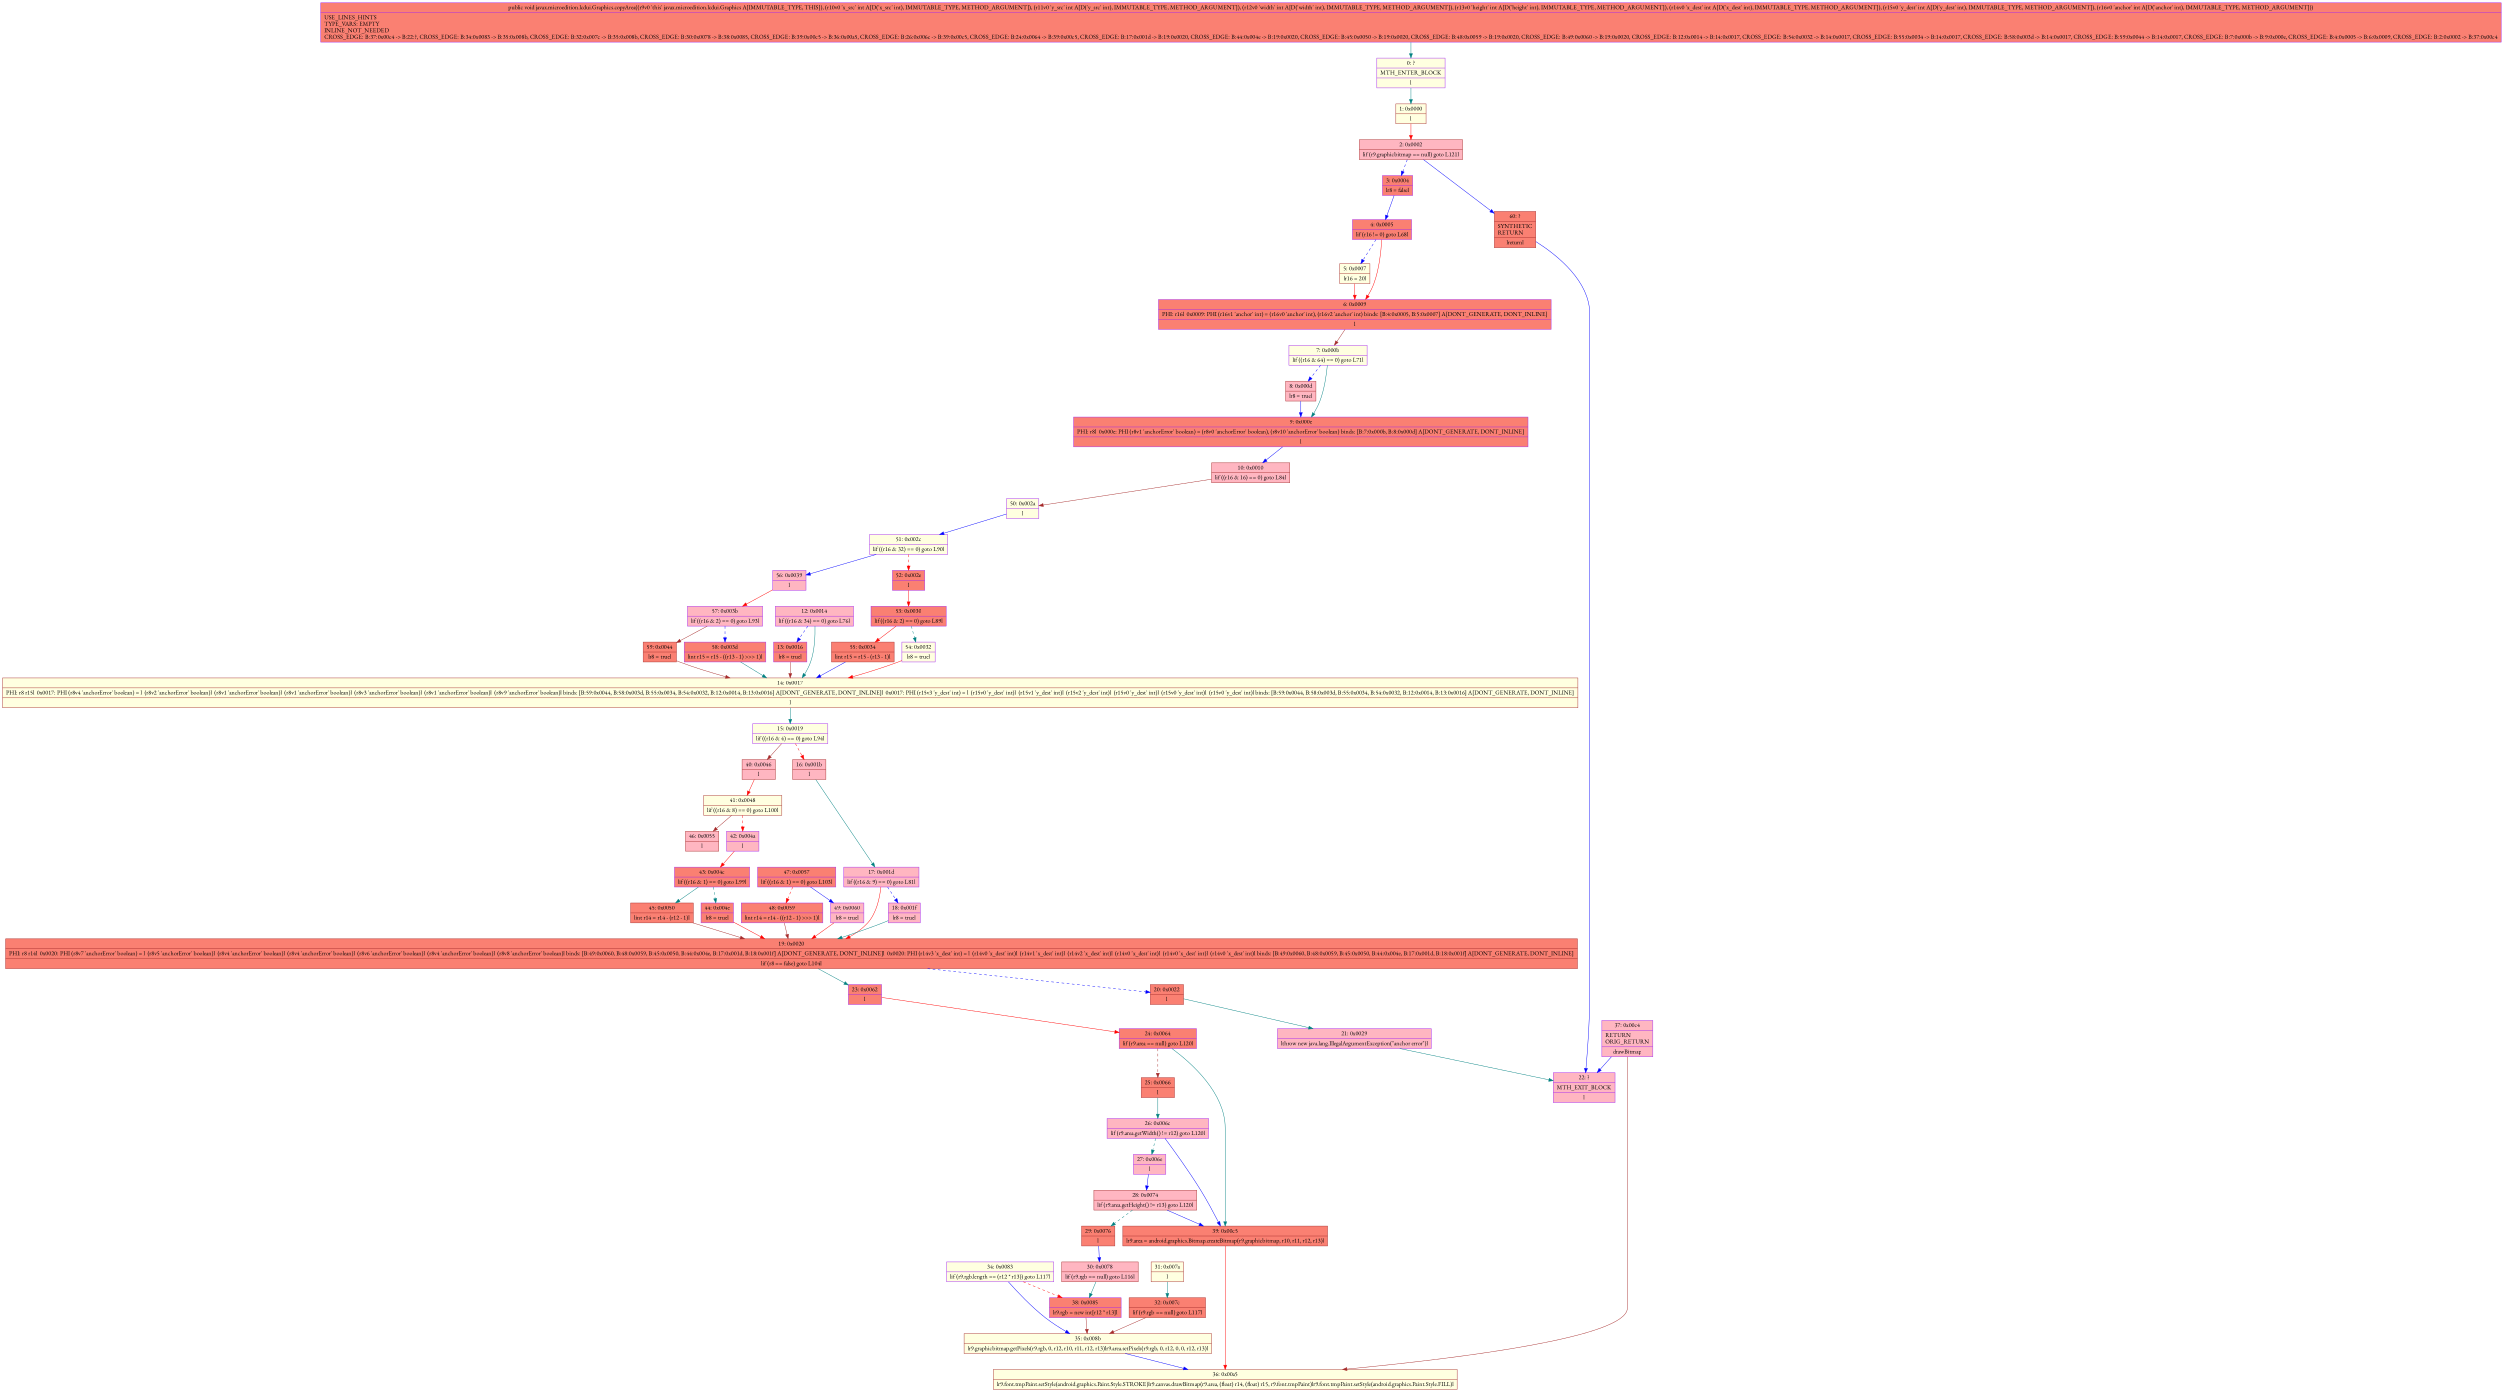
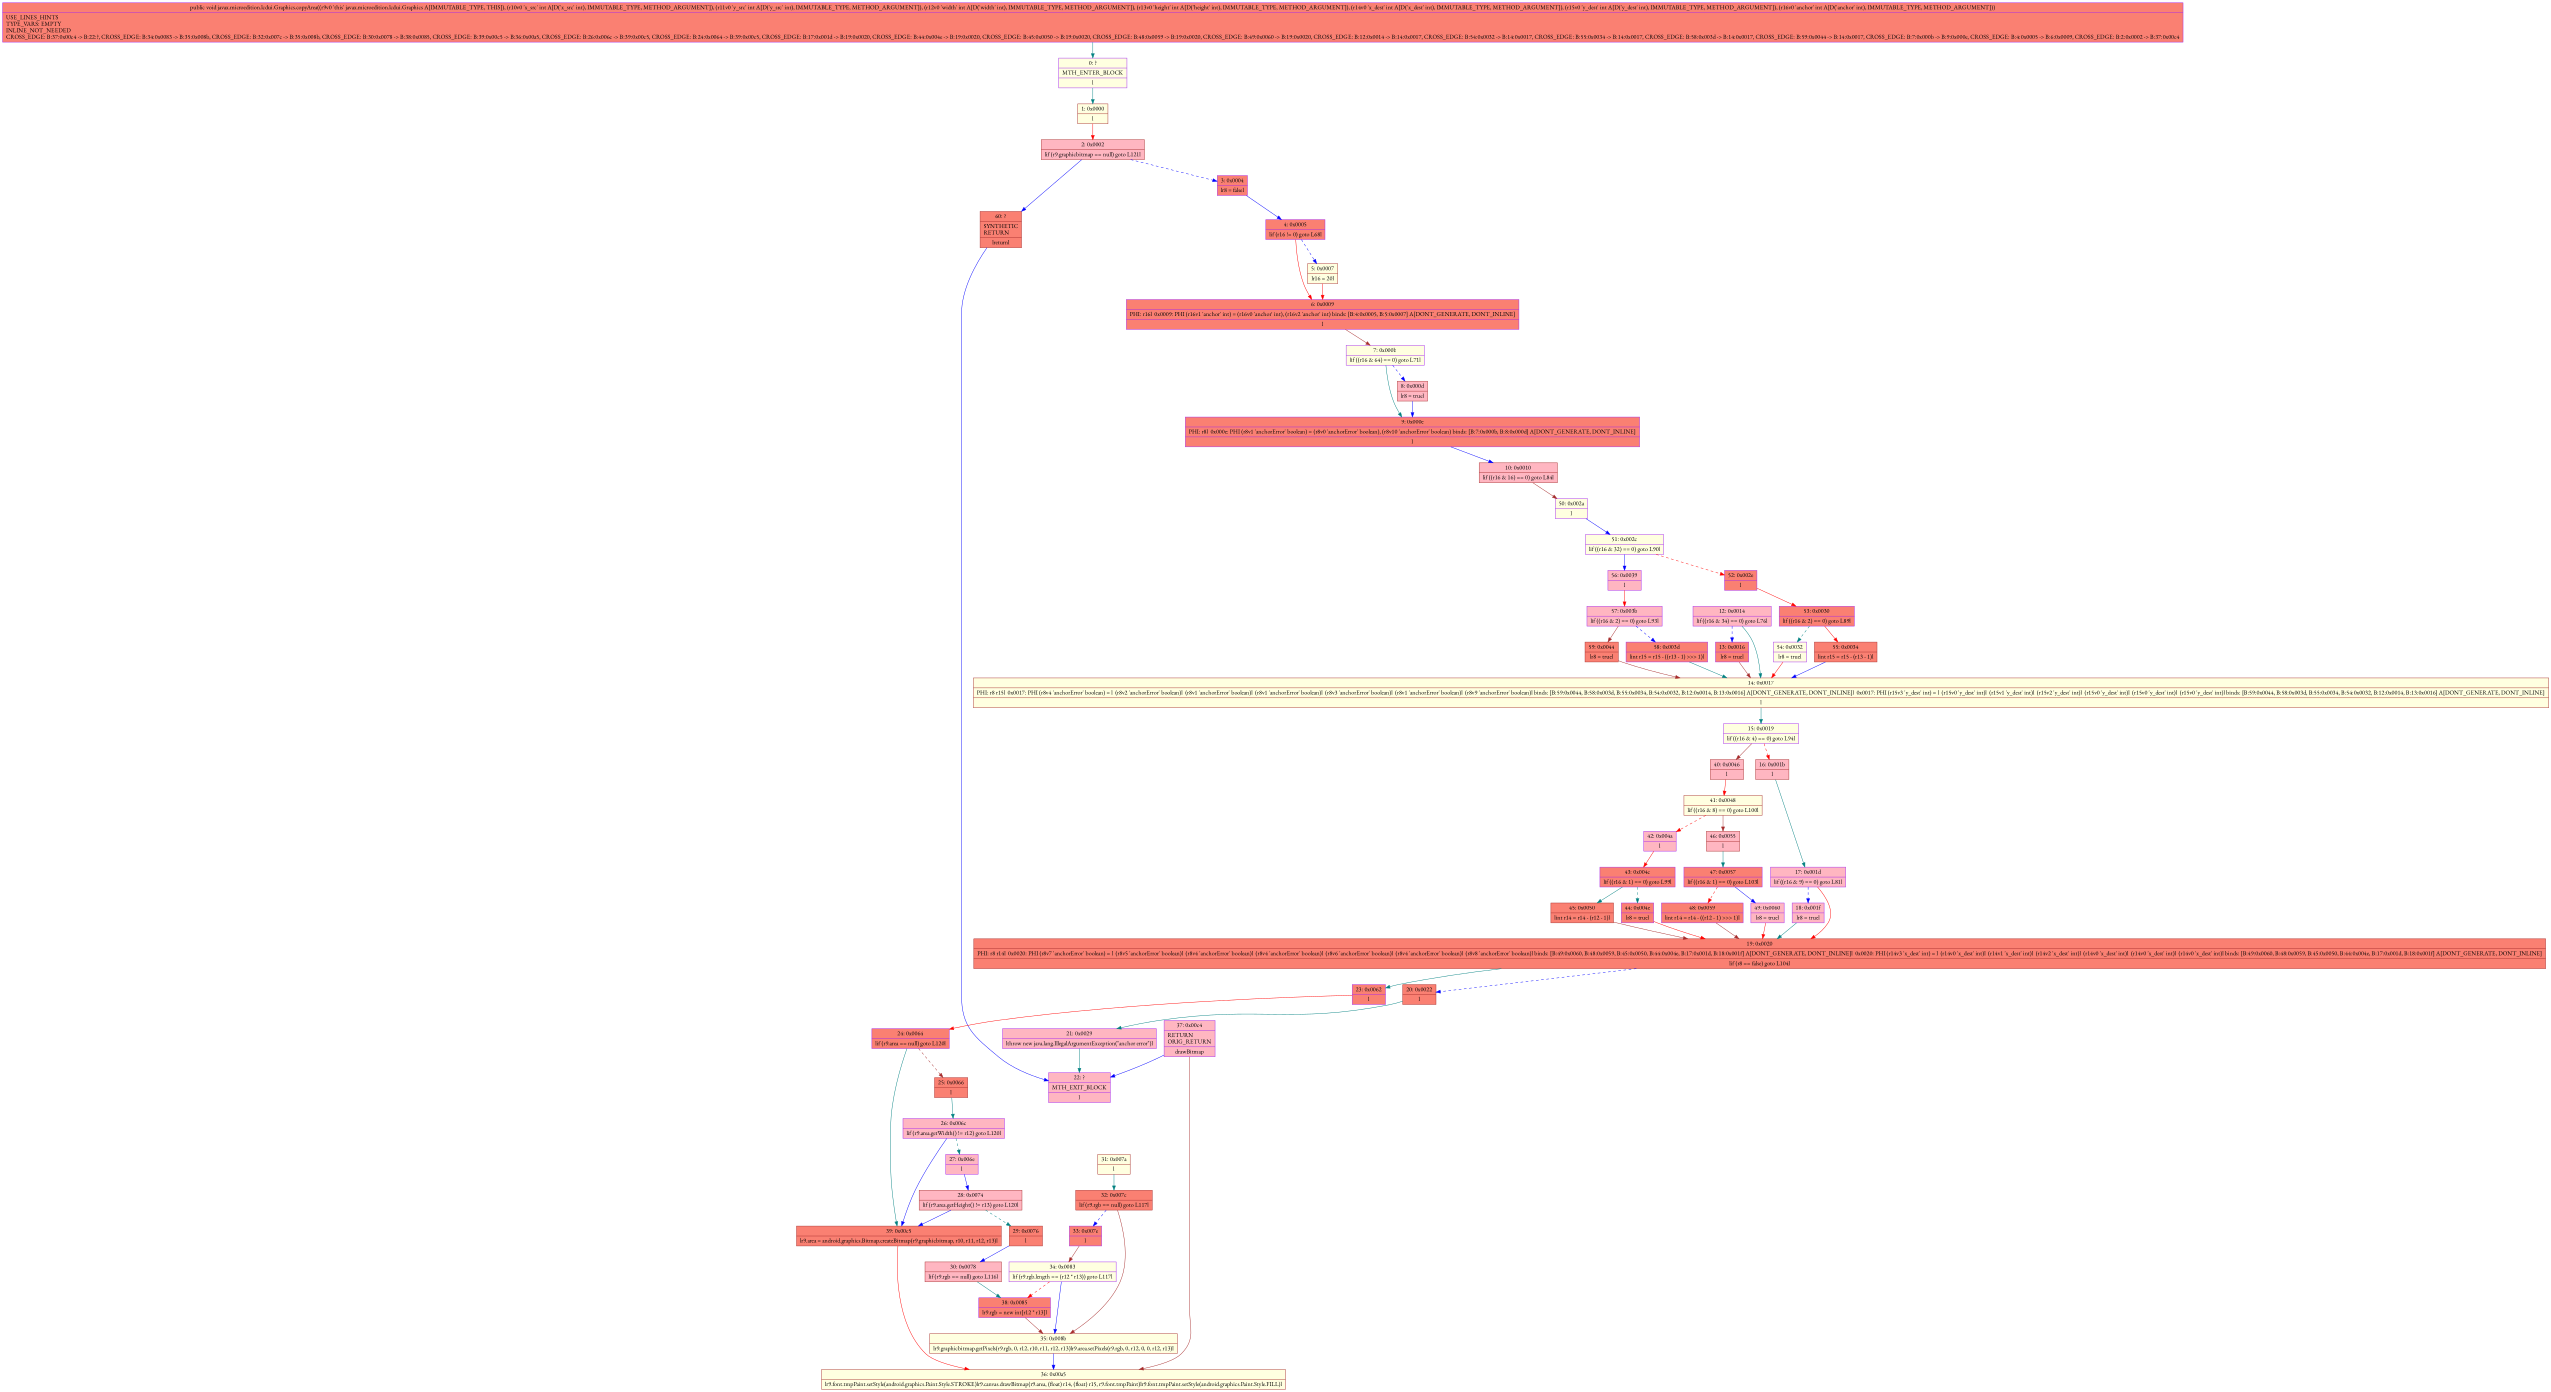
none -> (1723, 857)
none -> (1085, 1236)
